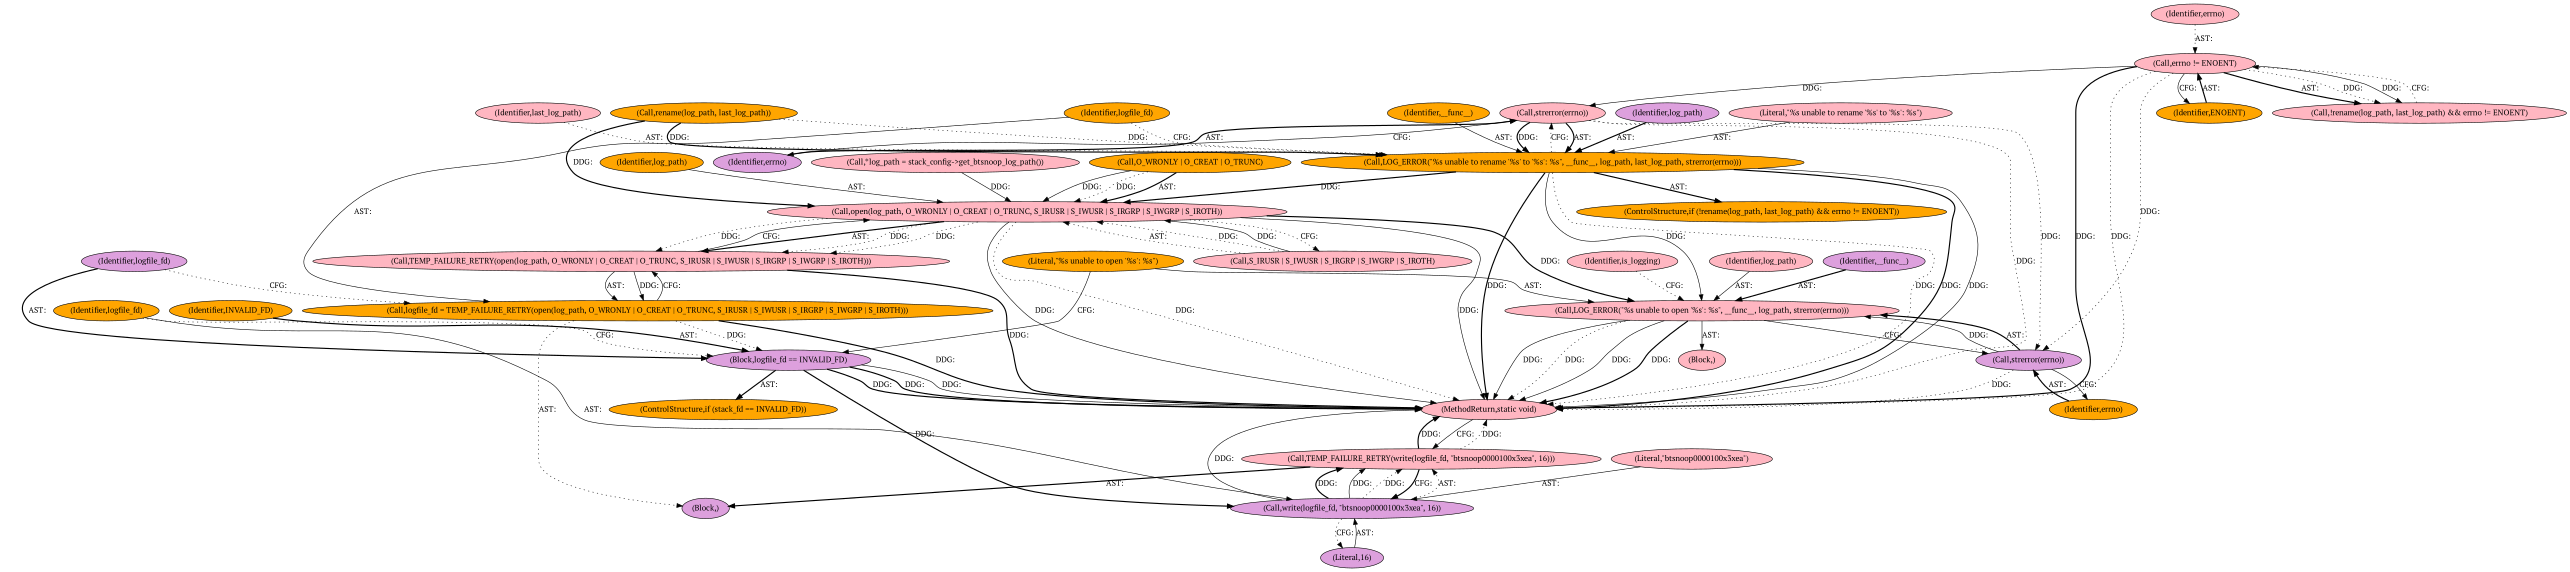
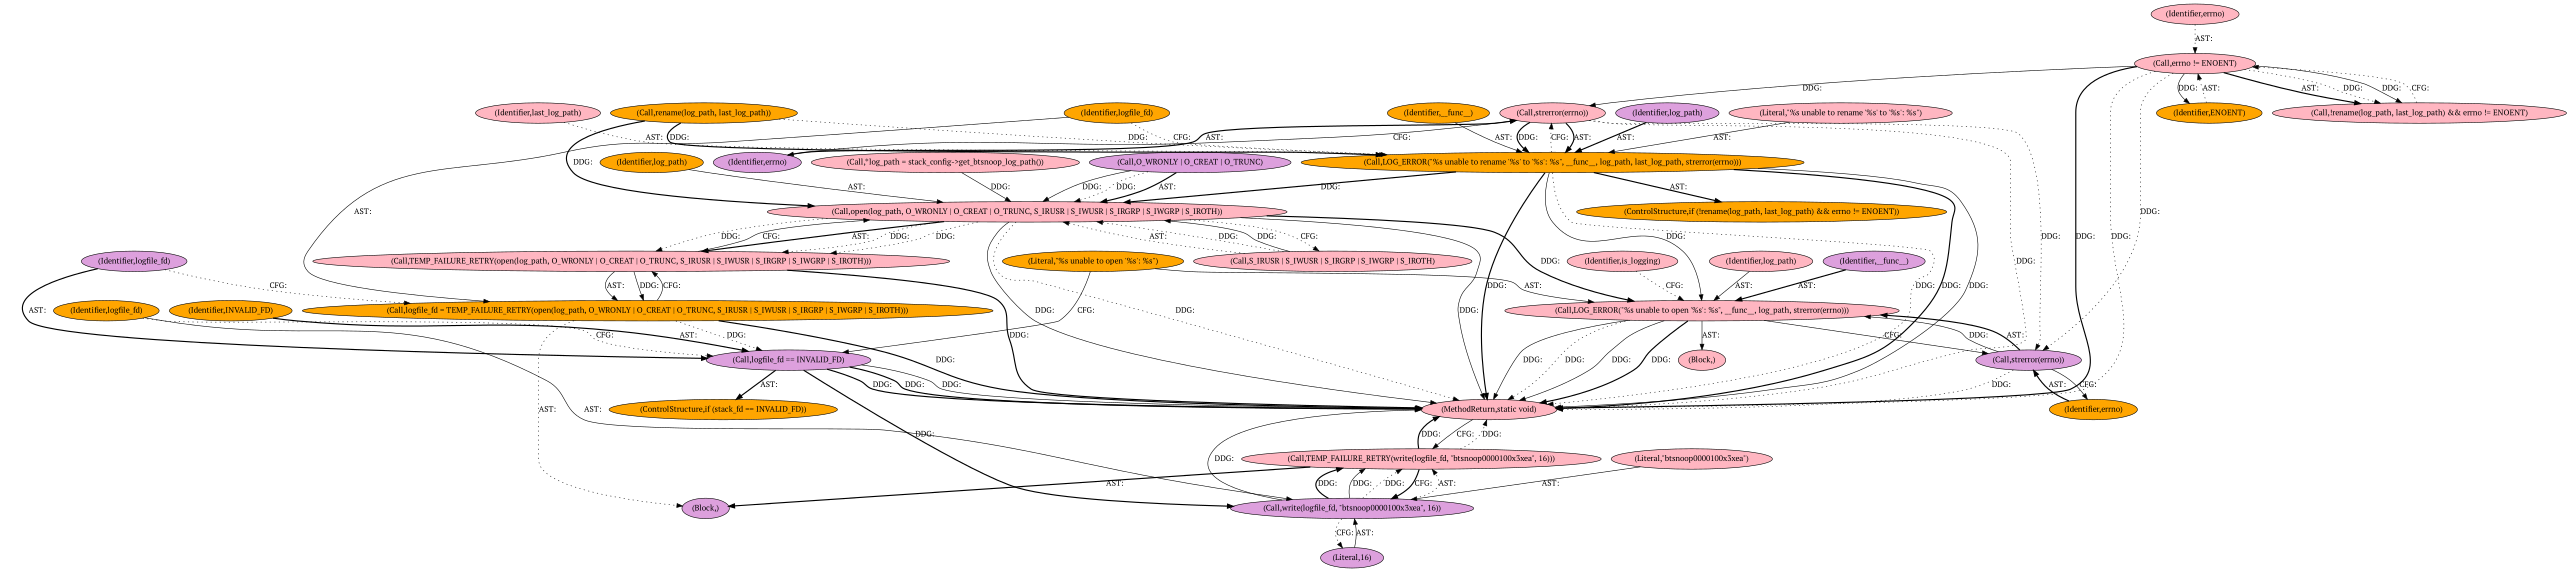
(2189, 88) -> (2189, 88)
(2203, 91) -> (2203, 91)
(1190, 162) -> (1190, 162)
(789, 360) -> (789, 360)
